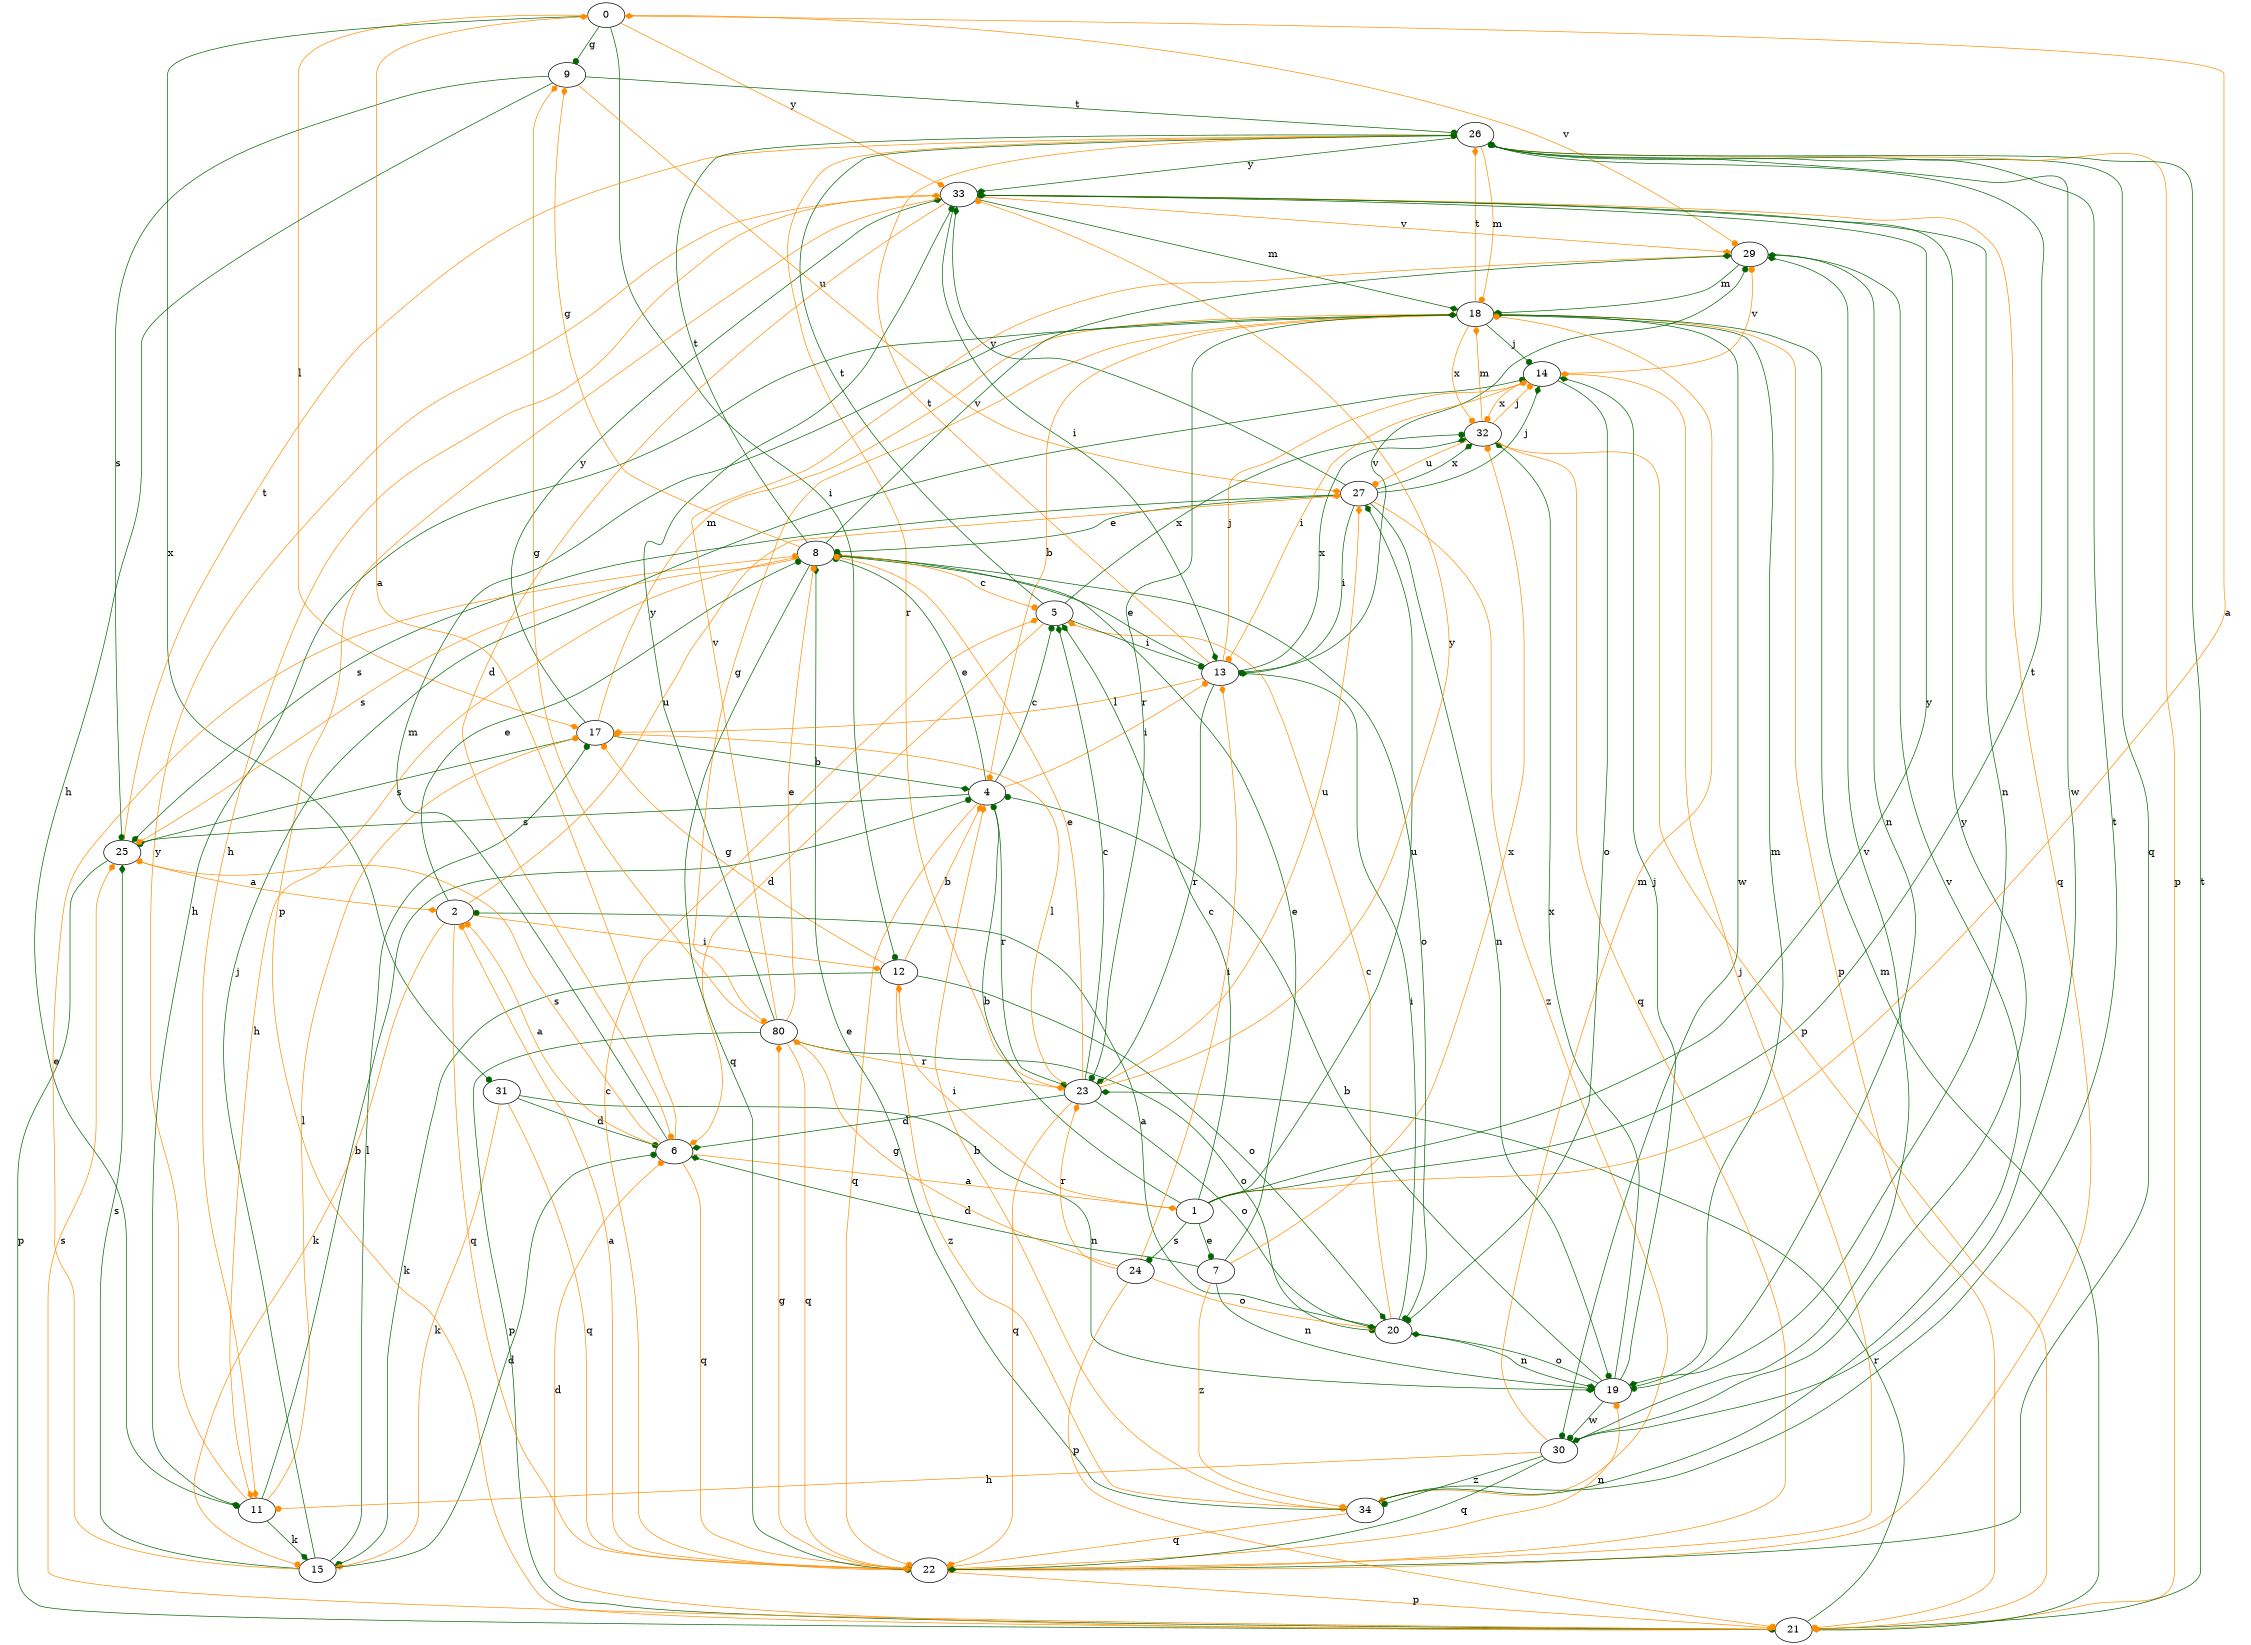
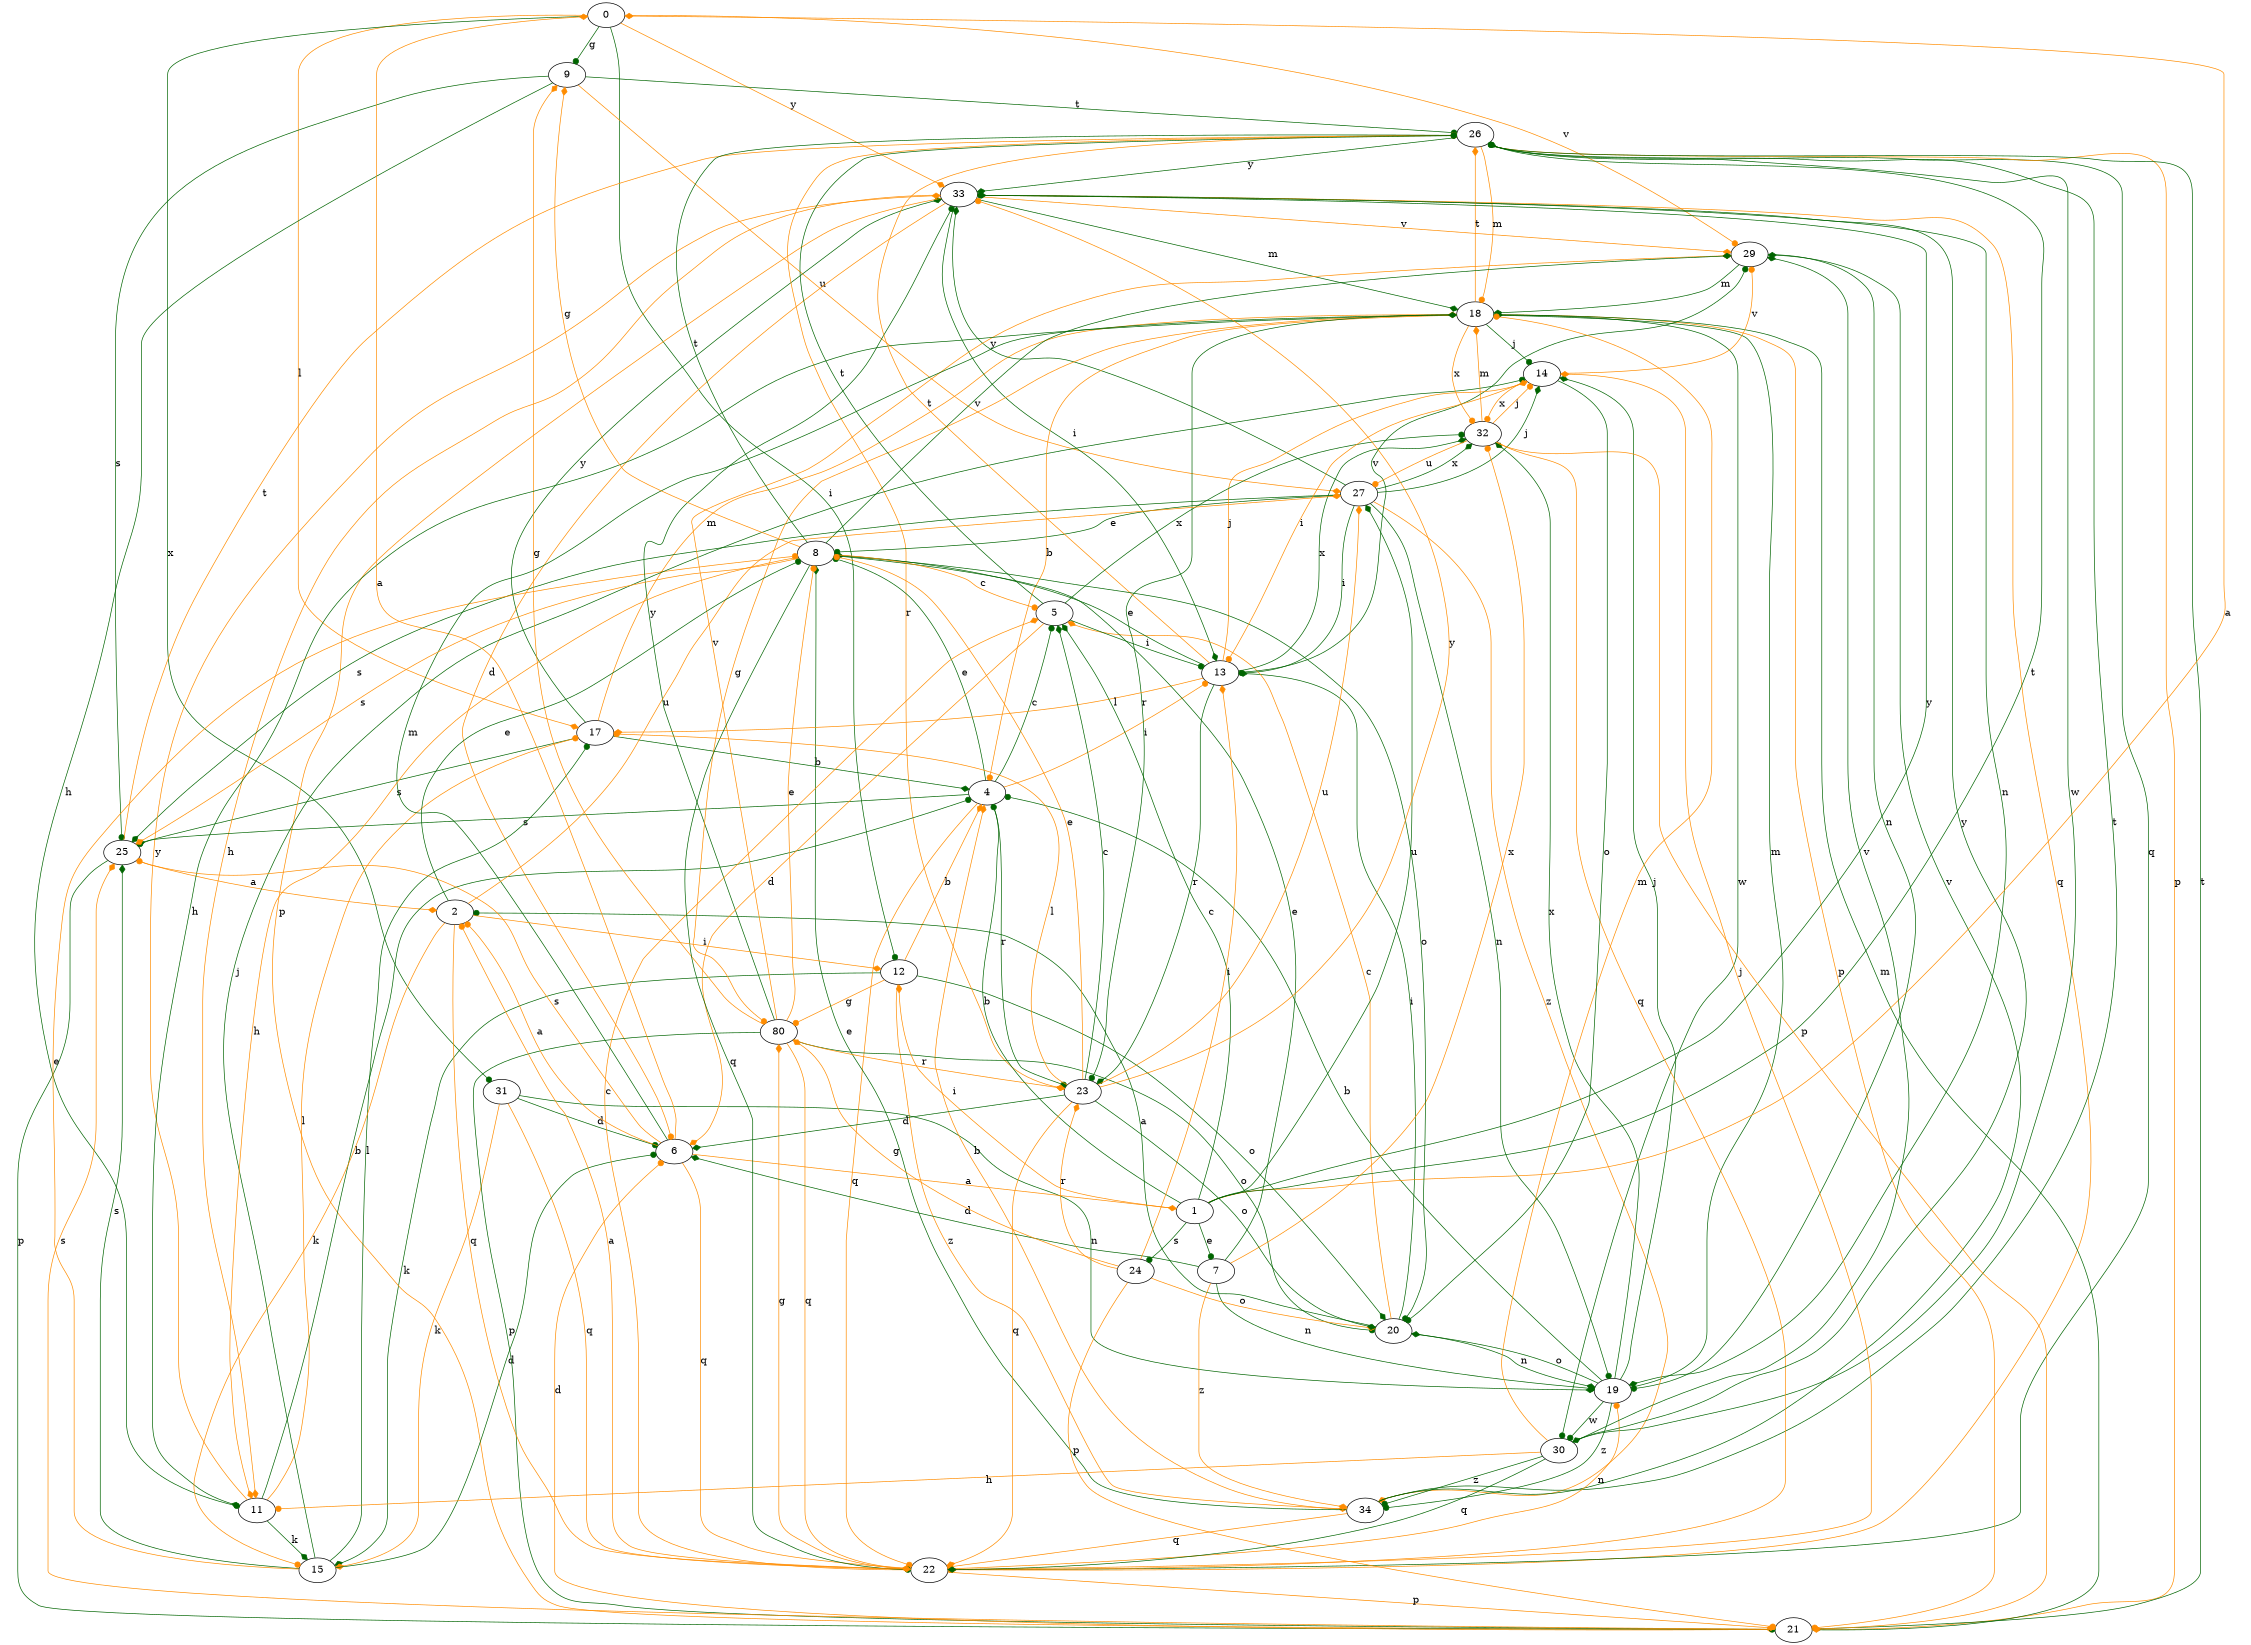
(742, 875) -> (842, 1001)
(1667, 1197) -> none
none -> (1528, 1485)
